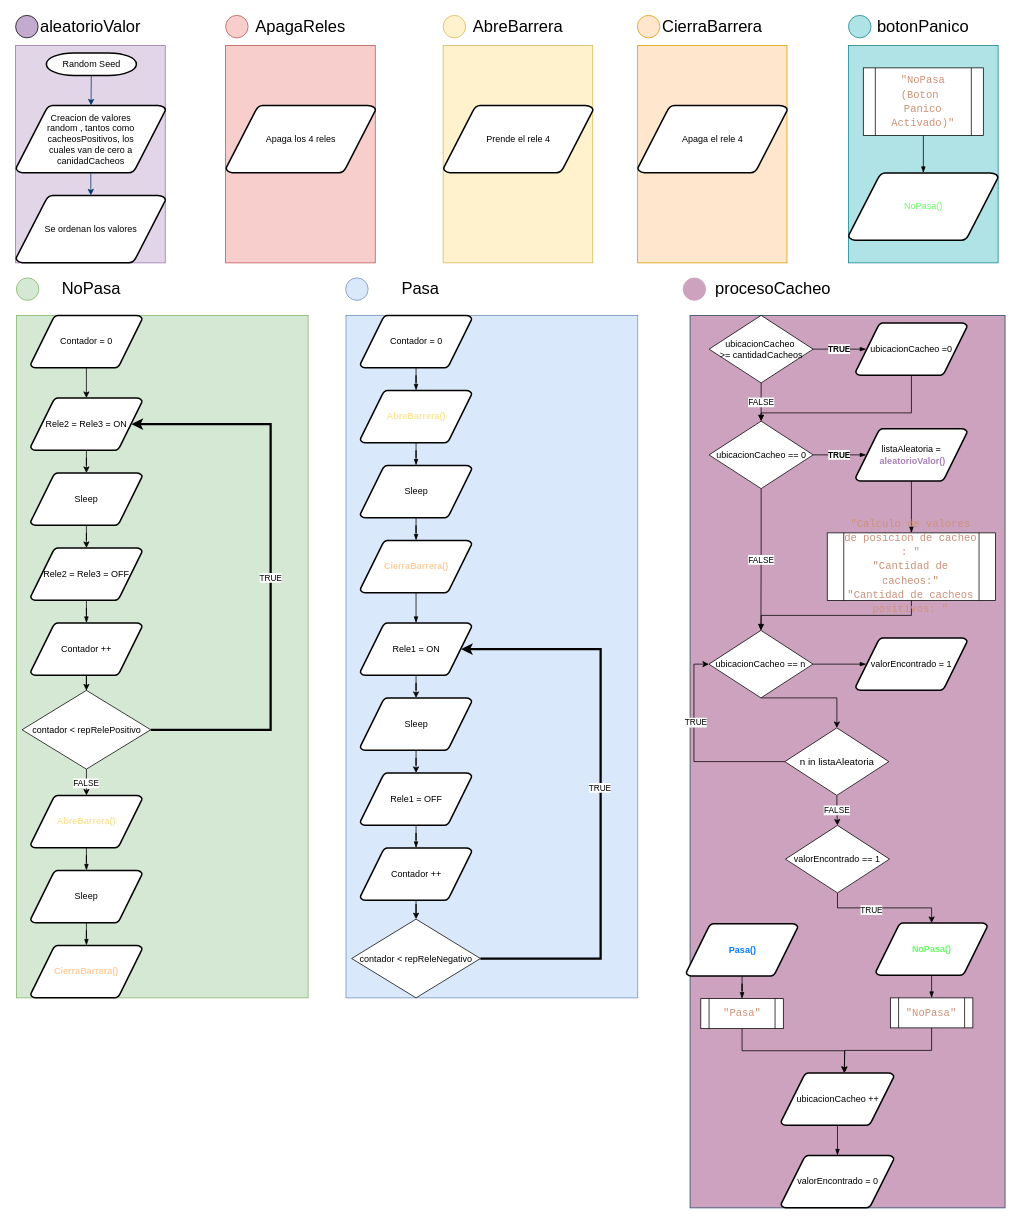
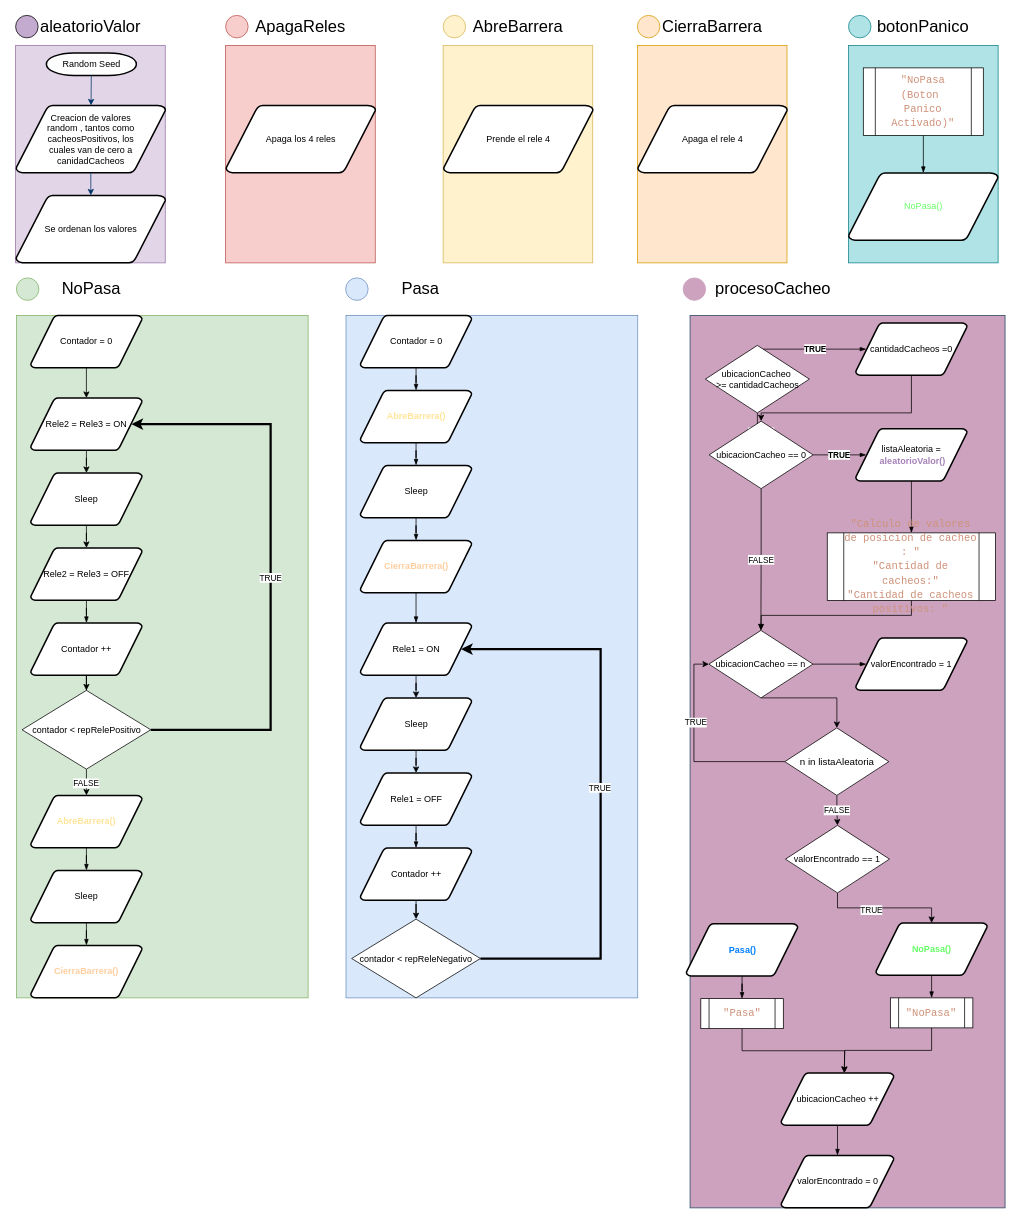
(761, 349) -> (757, 379)
(911, 349) -> (911, 349)
